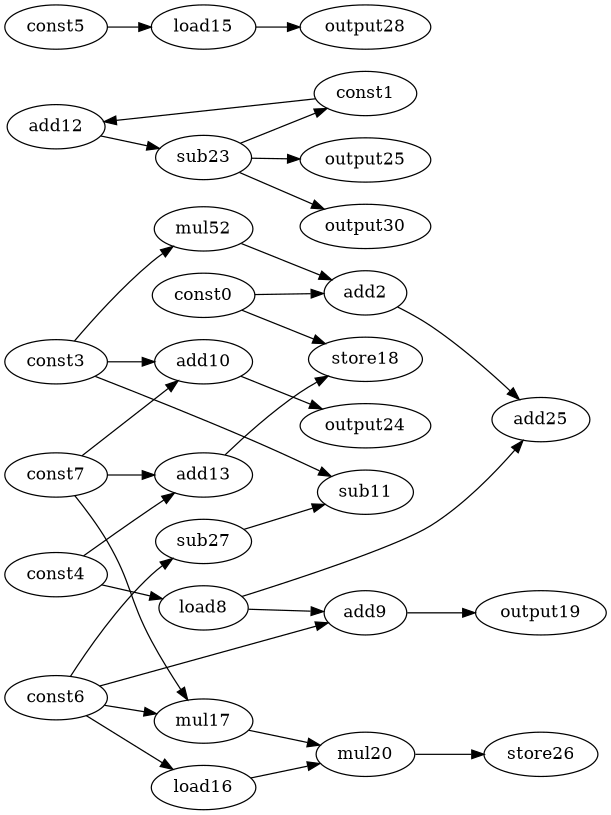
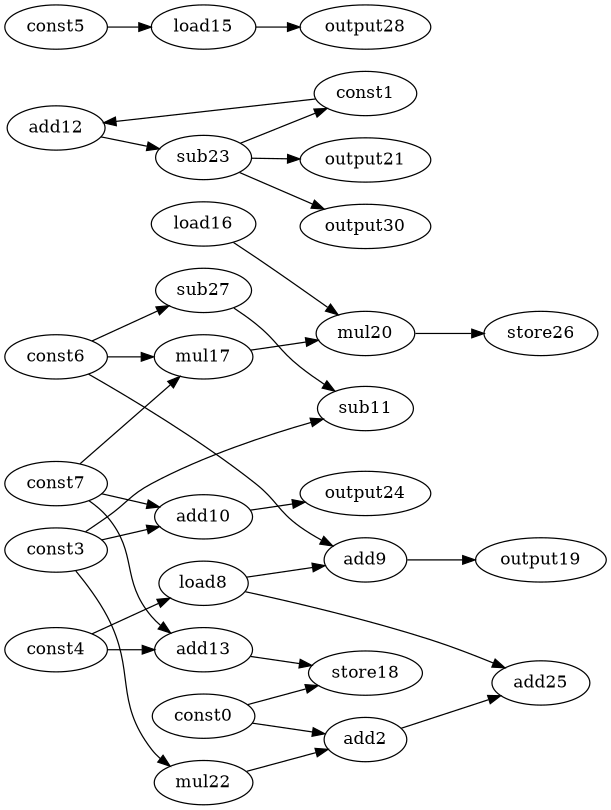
(365, 160) -> (365, 160)
(204, 229) -> (204, 783)
(124, 739) -> none
